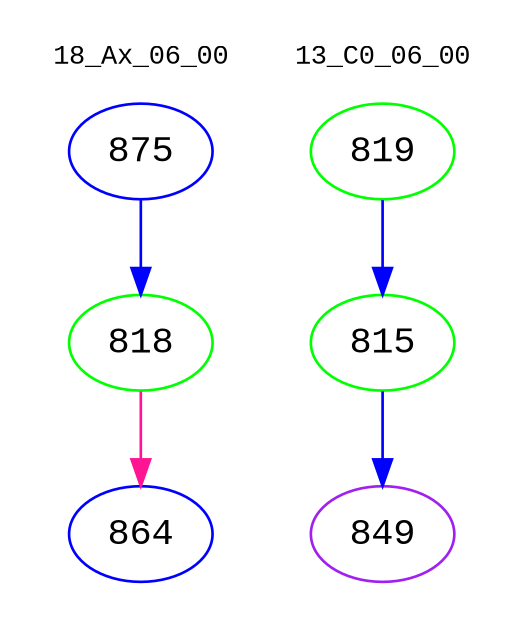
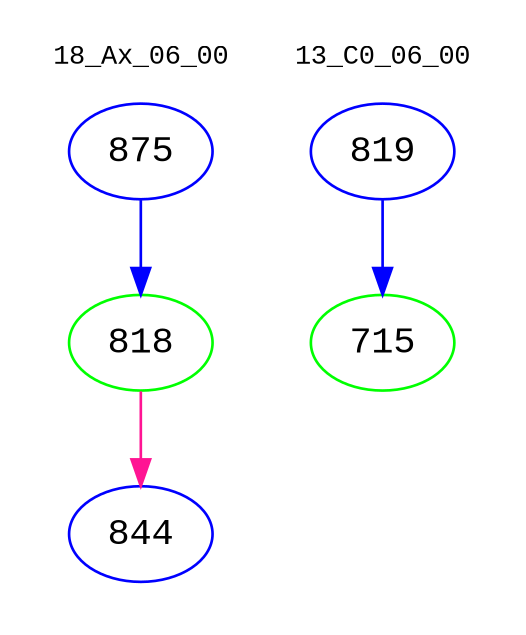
(383, 151) -> (383, 151)
(383, 343) -> (383, 343)
(141, 534) -> (141, 534)
(383, 534) -> none
